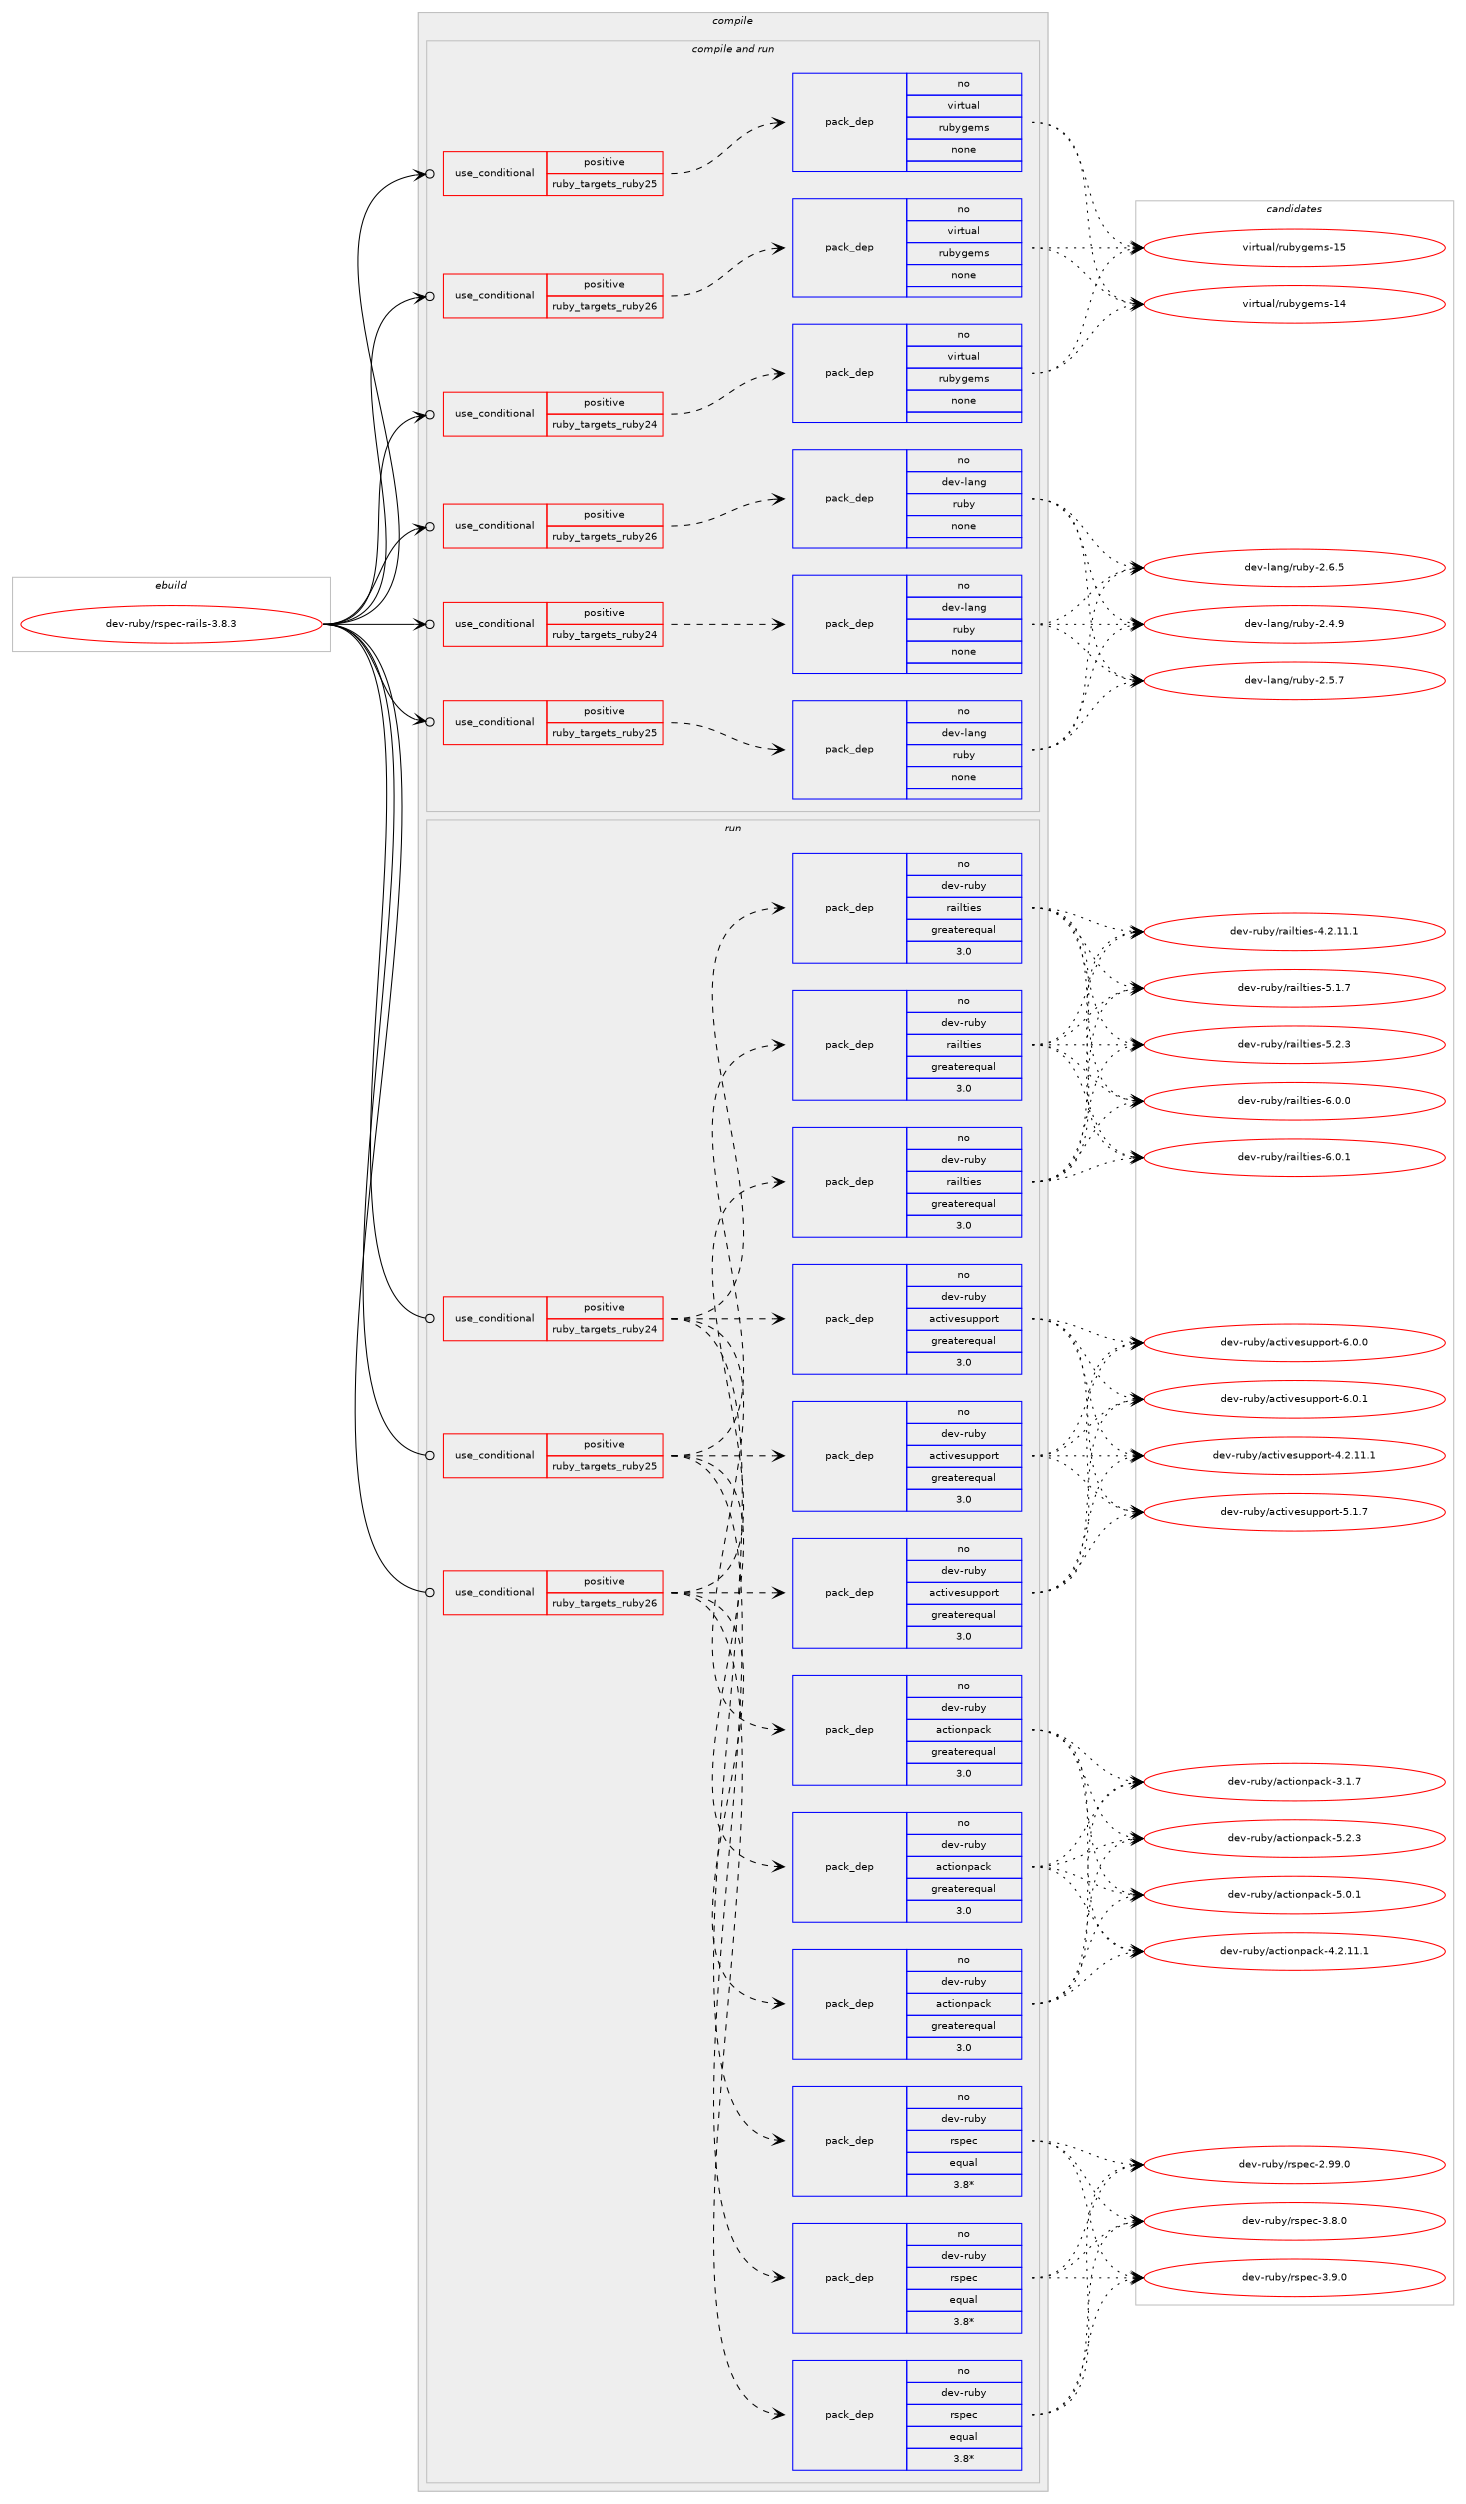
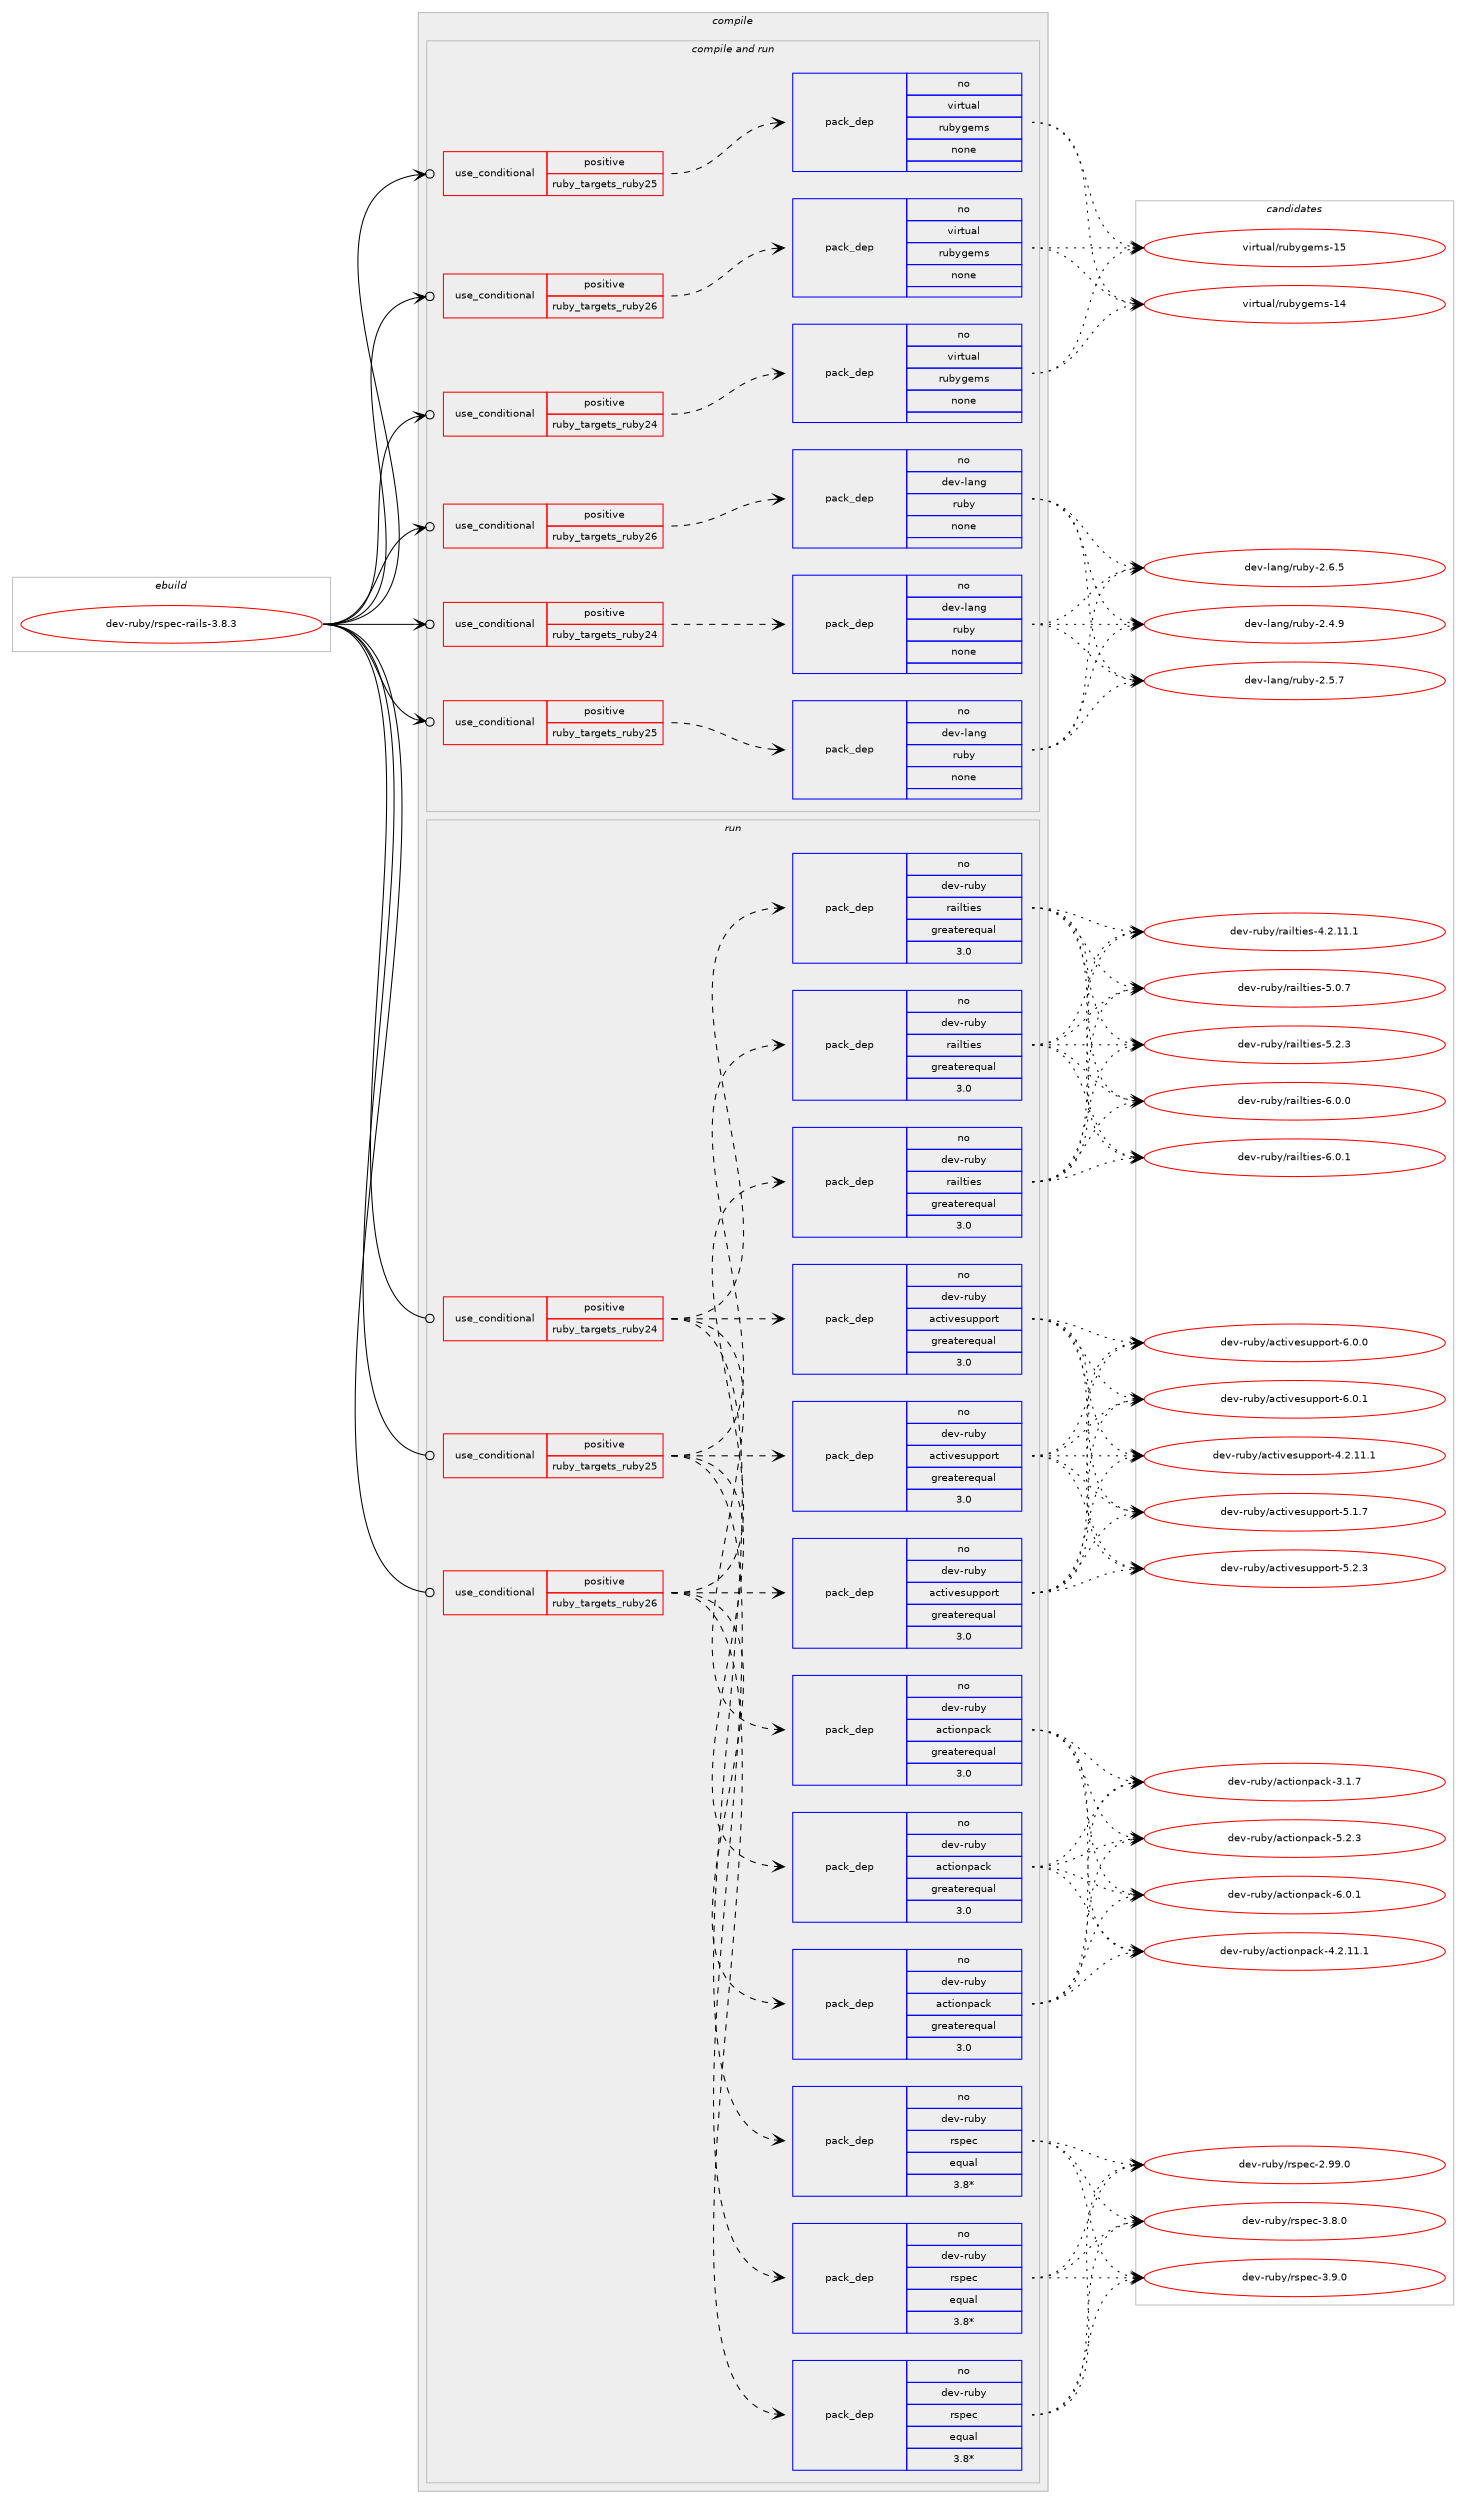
(1295, 988) -> (1295, 988)
none -> (1295, 1569)
(1295, 1895) -> (1295, 1895)
